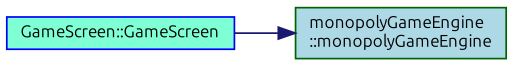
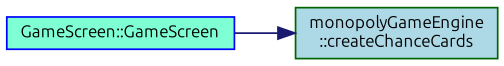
(401, 33) -> (397, 33)
